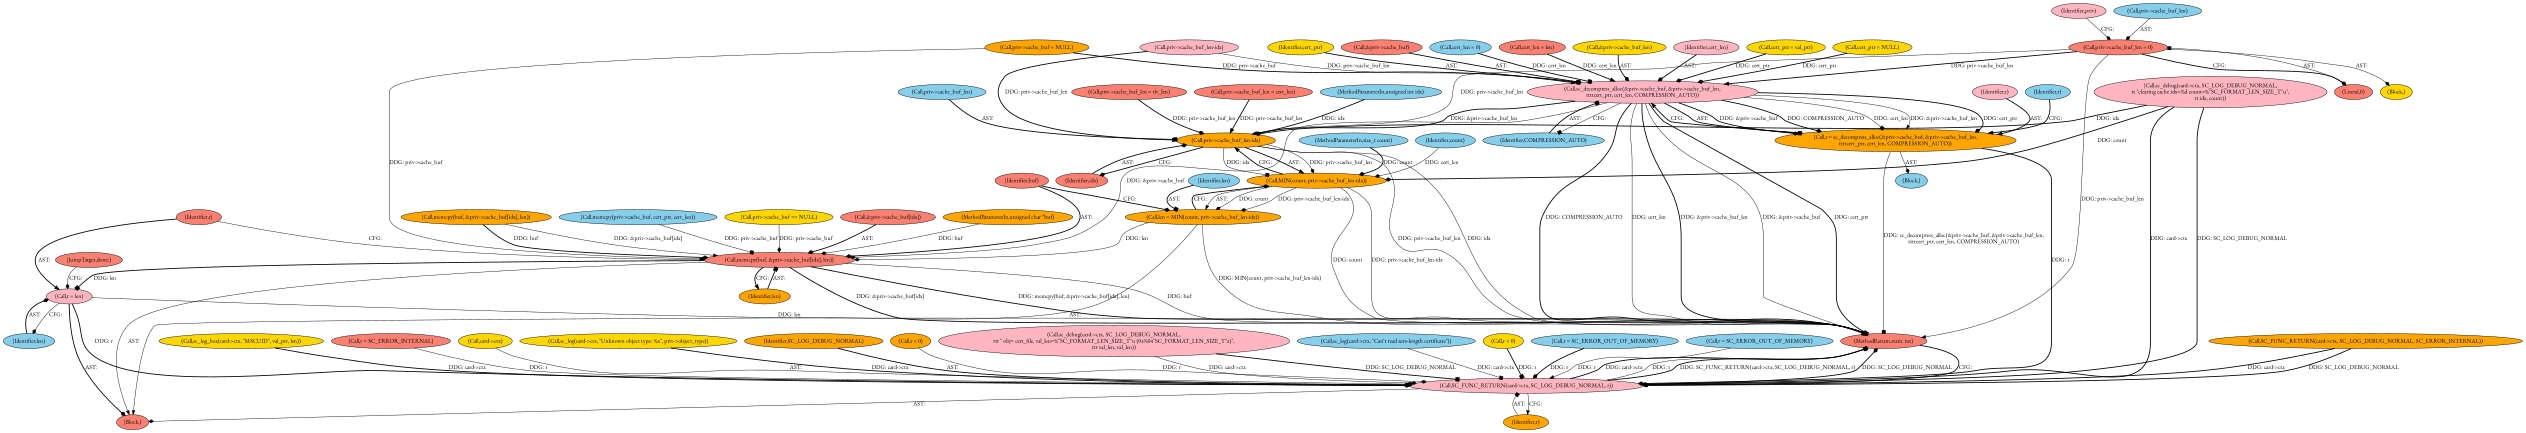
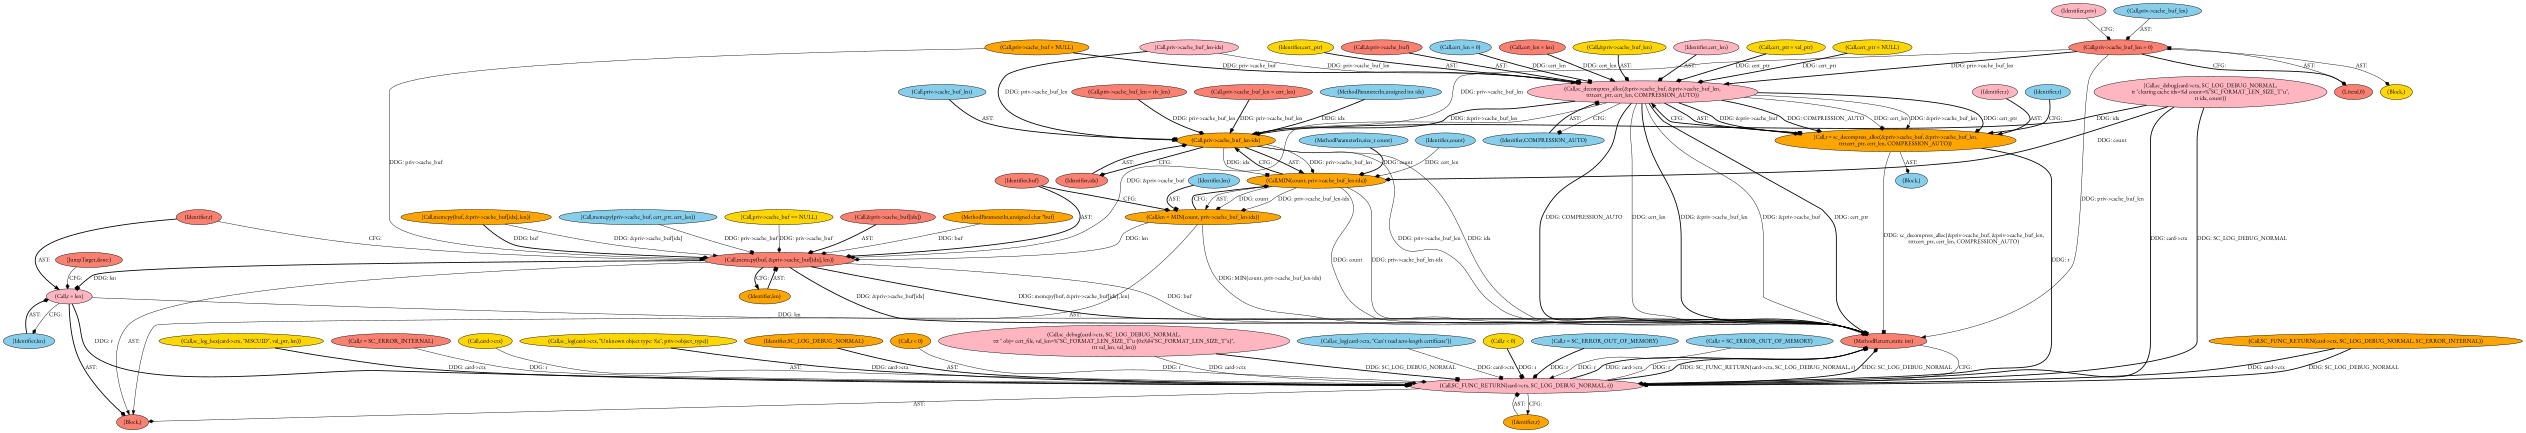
(1829, 382) -> (1829, 382)
